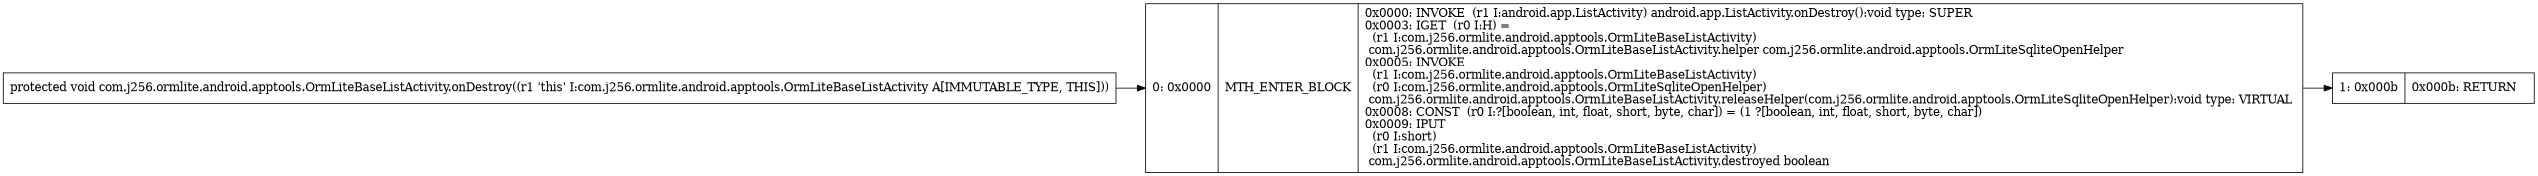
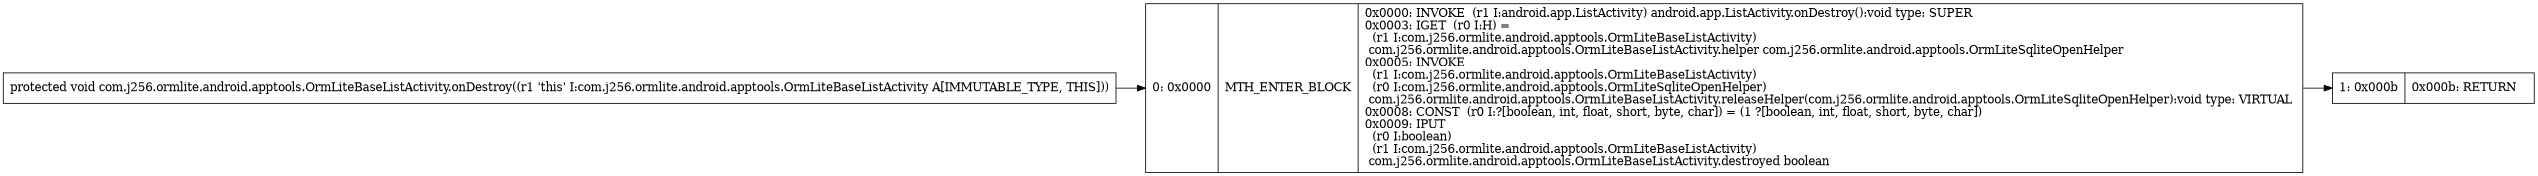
(1401, 137) -> (1408, 137)
